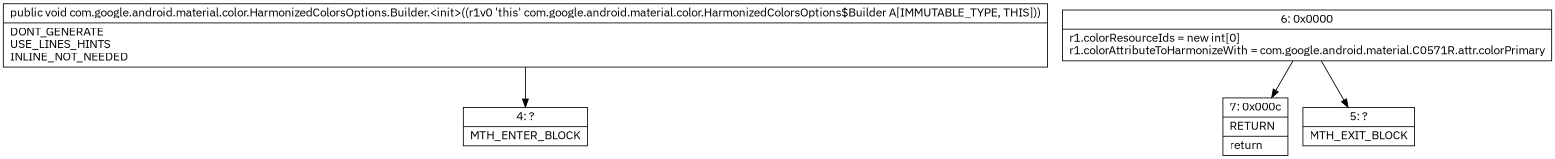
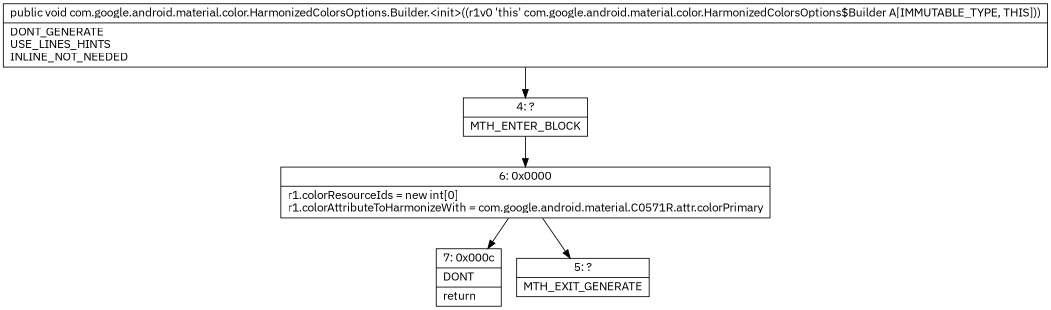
(1252, 126) -> (459, 277)
(1359, 136) -> (583, 287)
none -> (525, 148)
